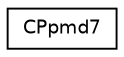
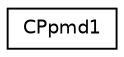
(62, 29) -> (62, 29)
